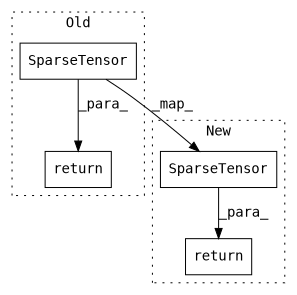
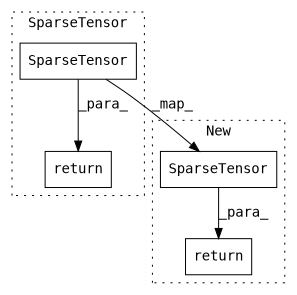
(78, 24) -> (78, 24)
